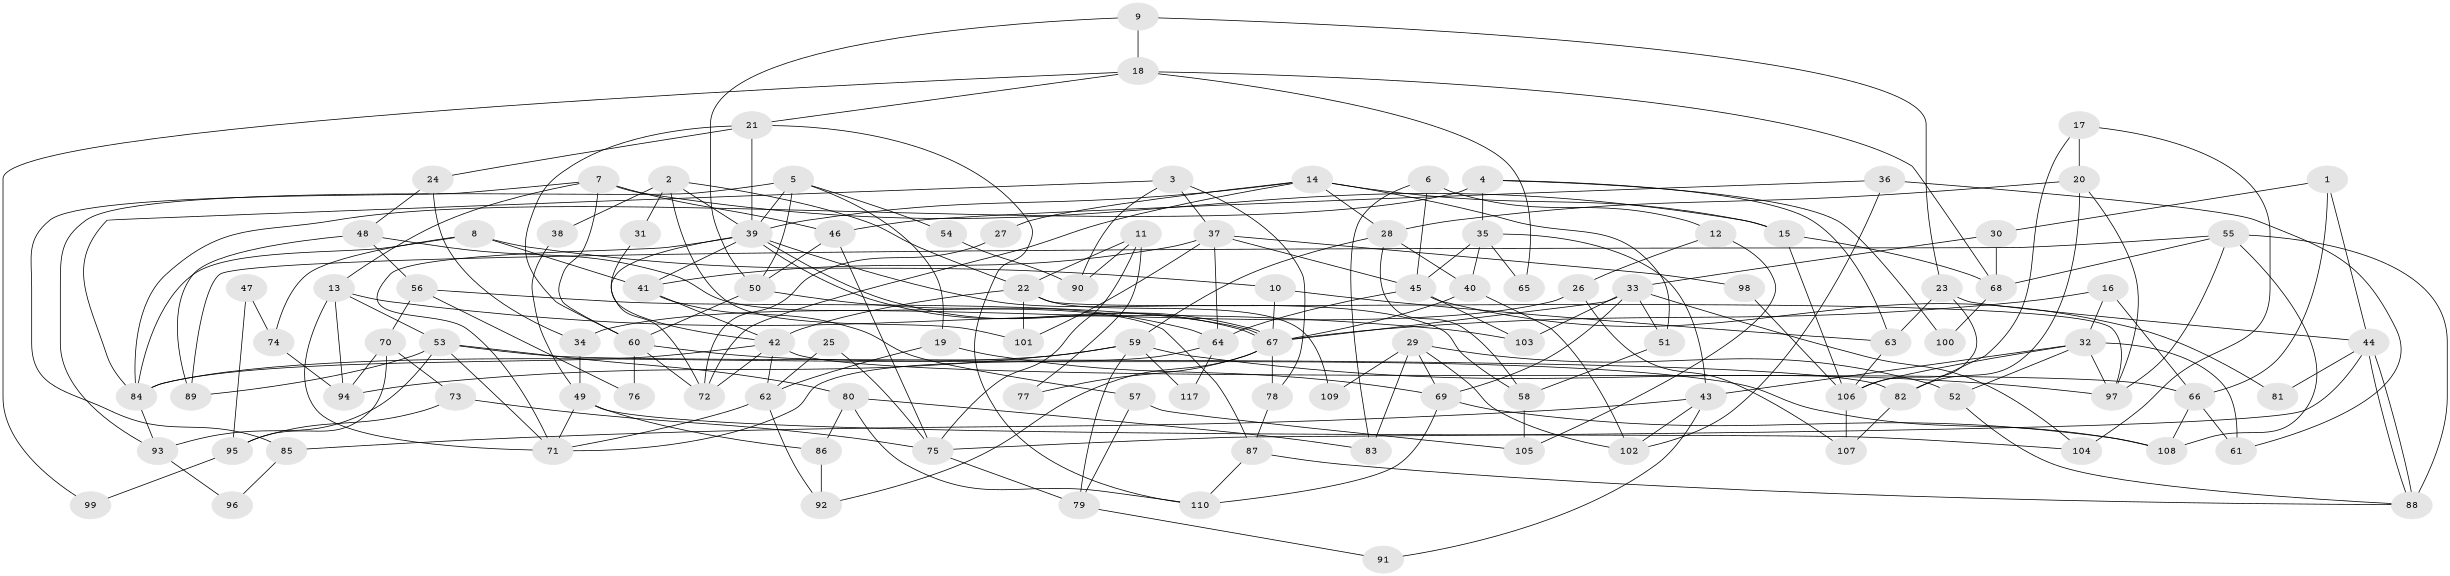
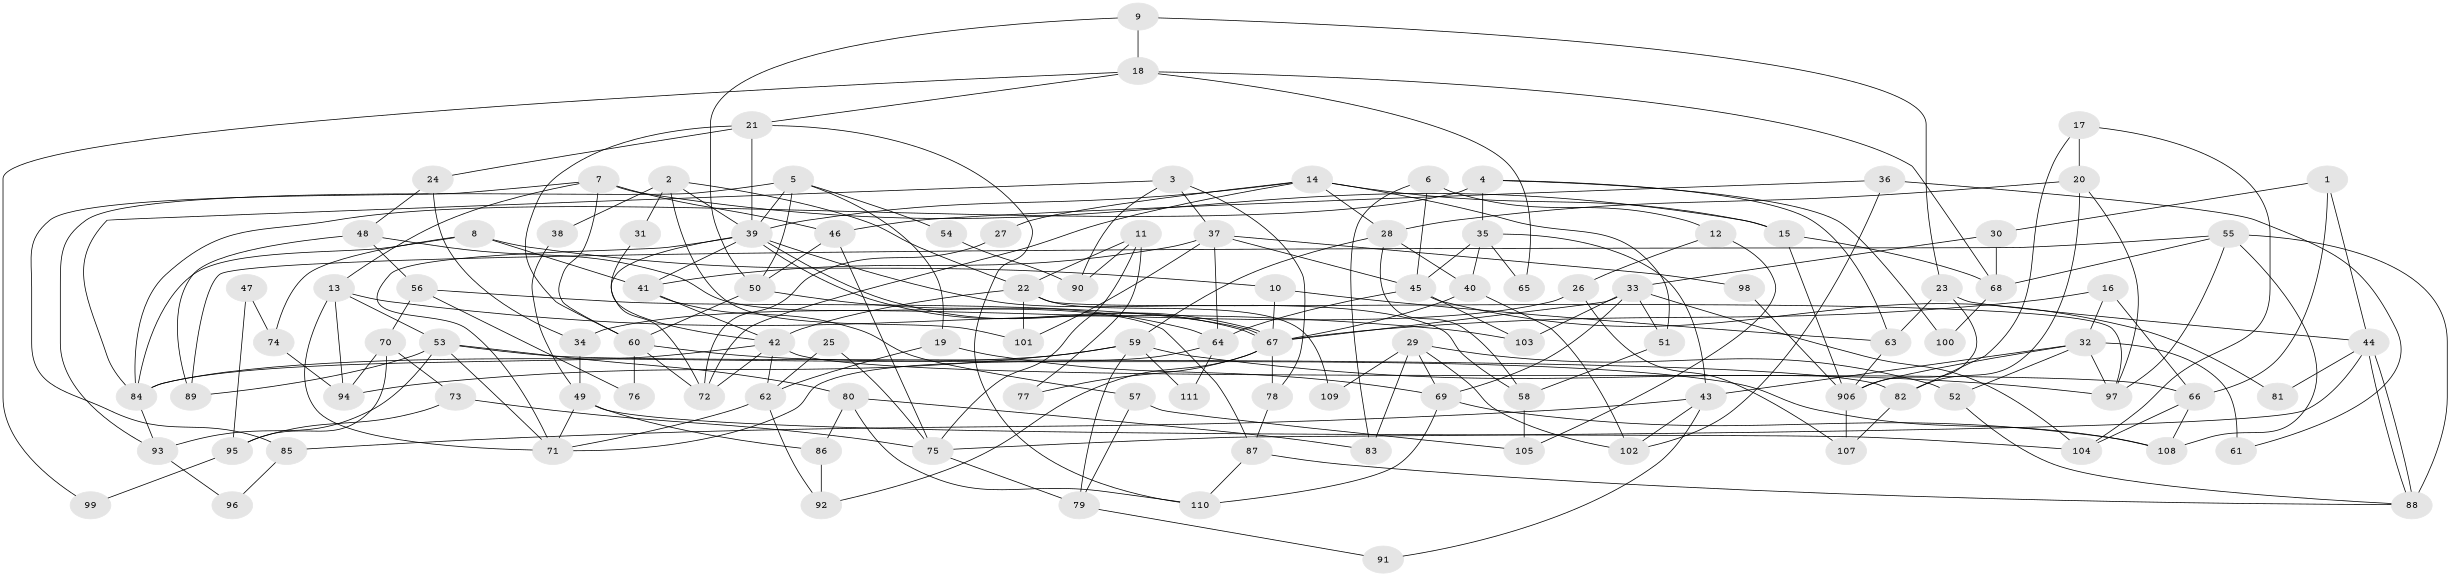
(1189, 397) -> (1189, 397)
(1846, 397) -> (1846, 397)
(2216, 425) -> (2150, 418)
